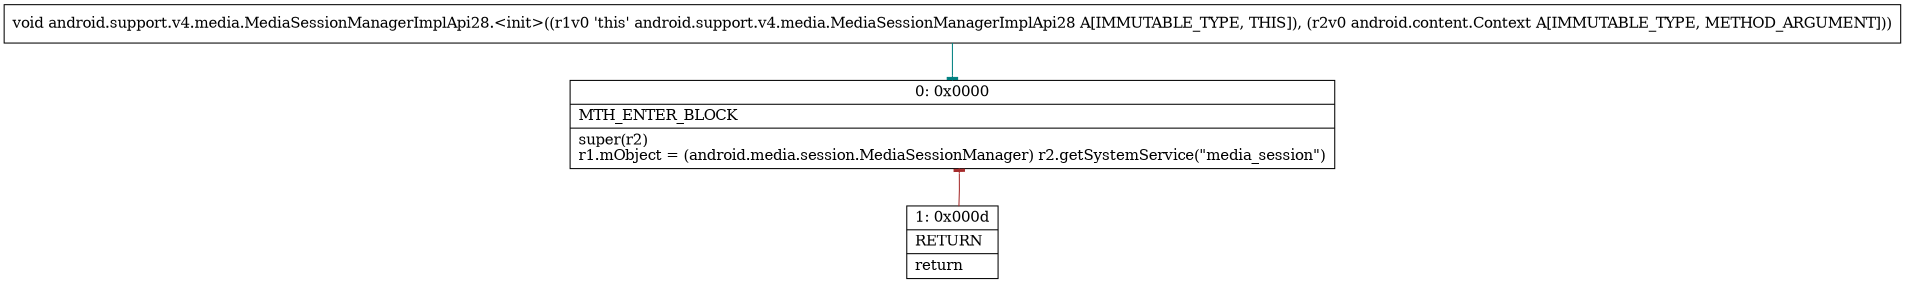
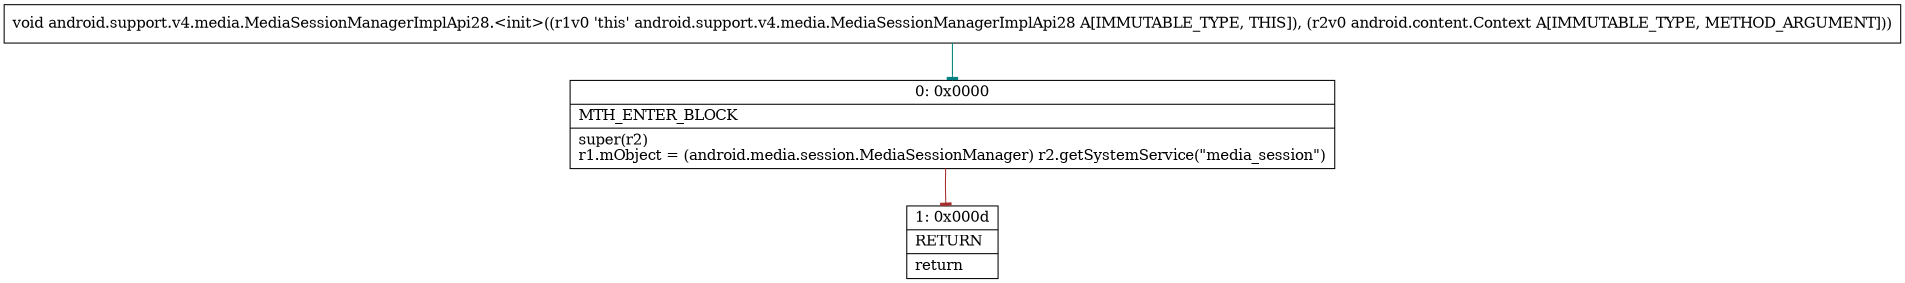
(959, 190) -> (945, 185)
